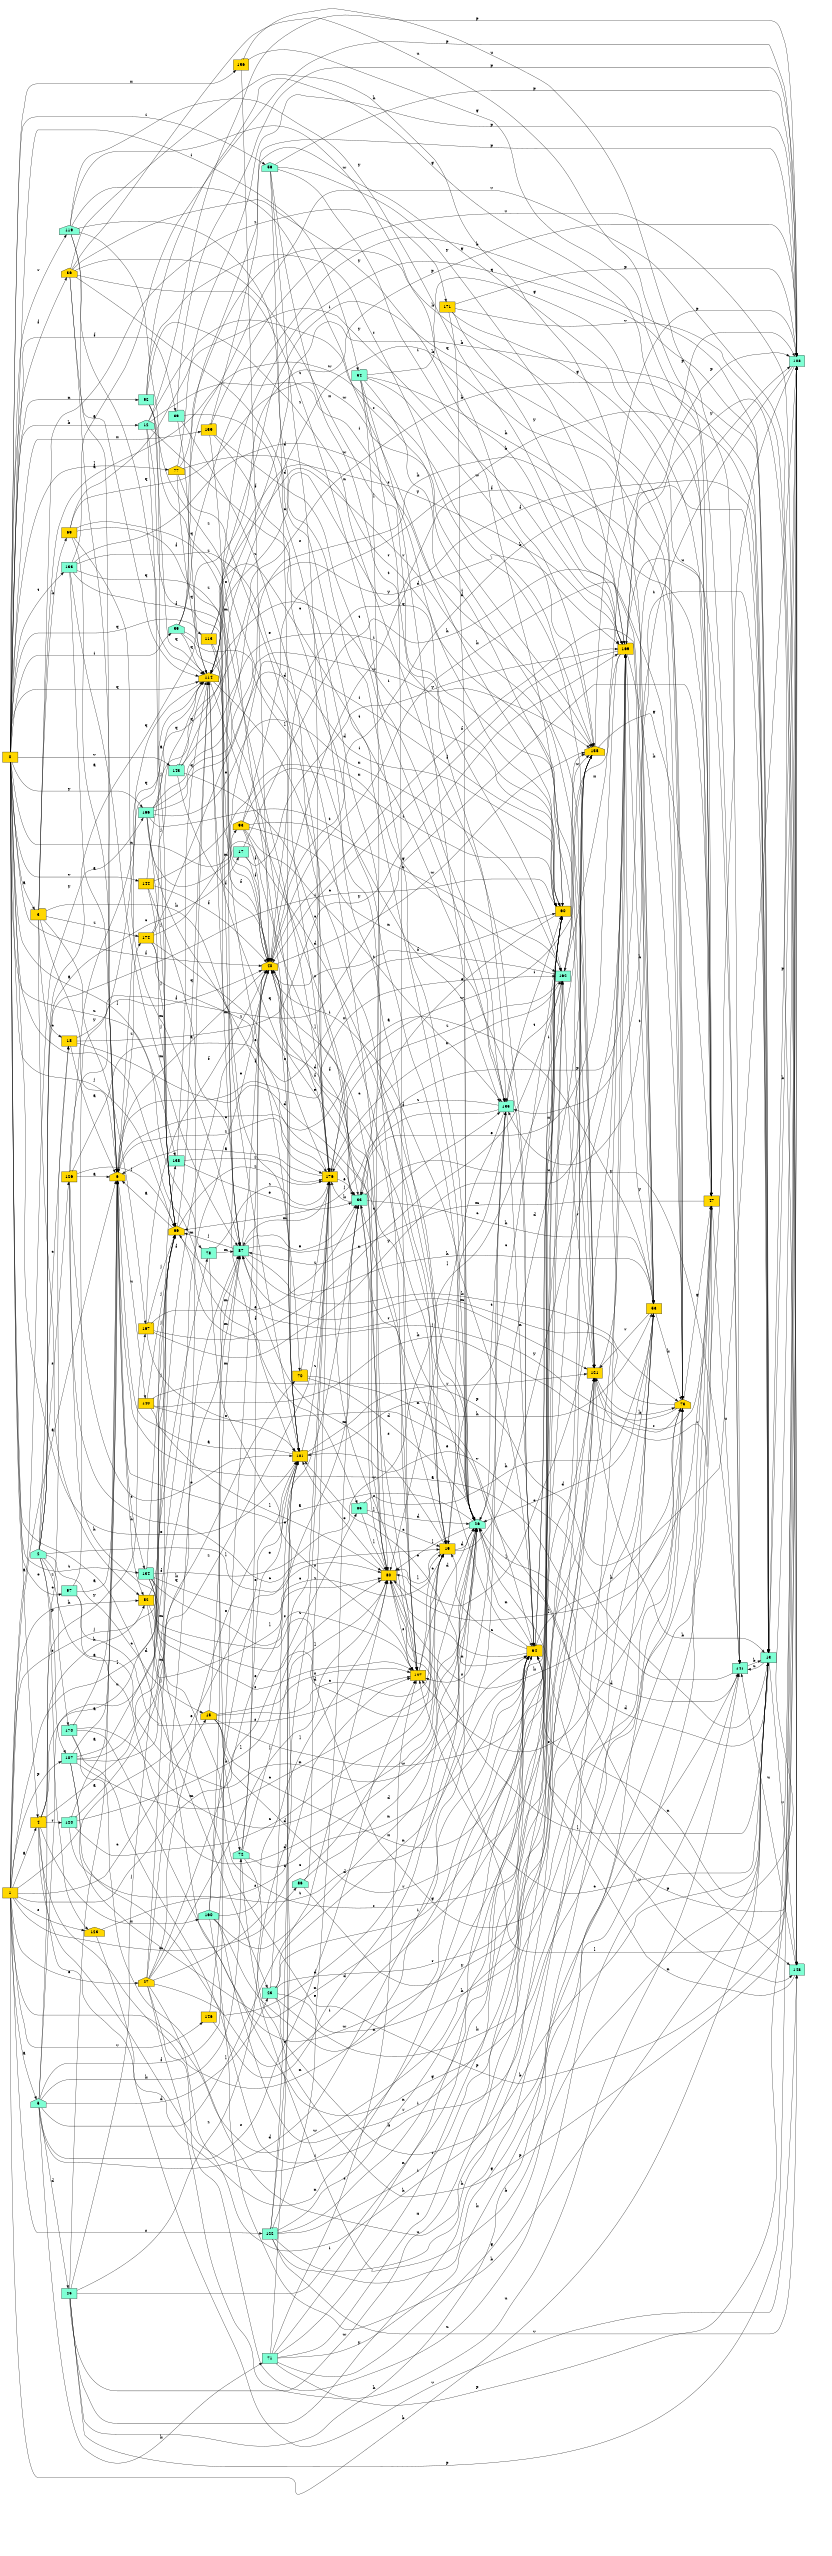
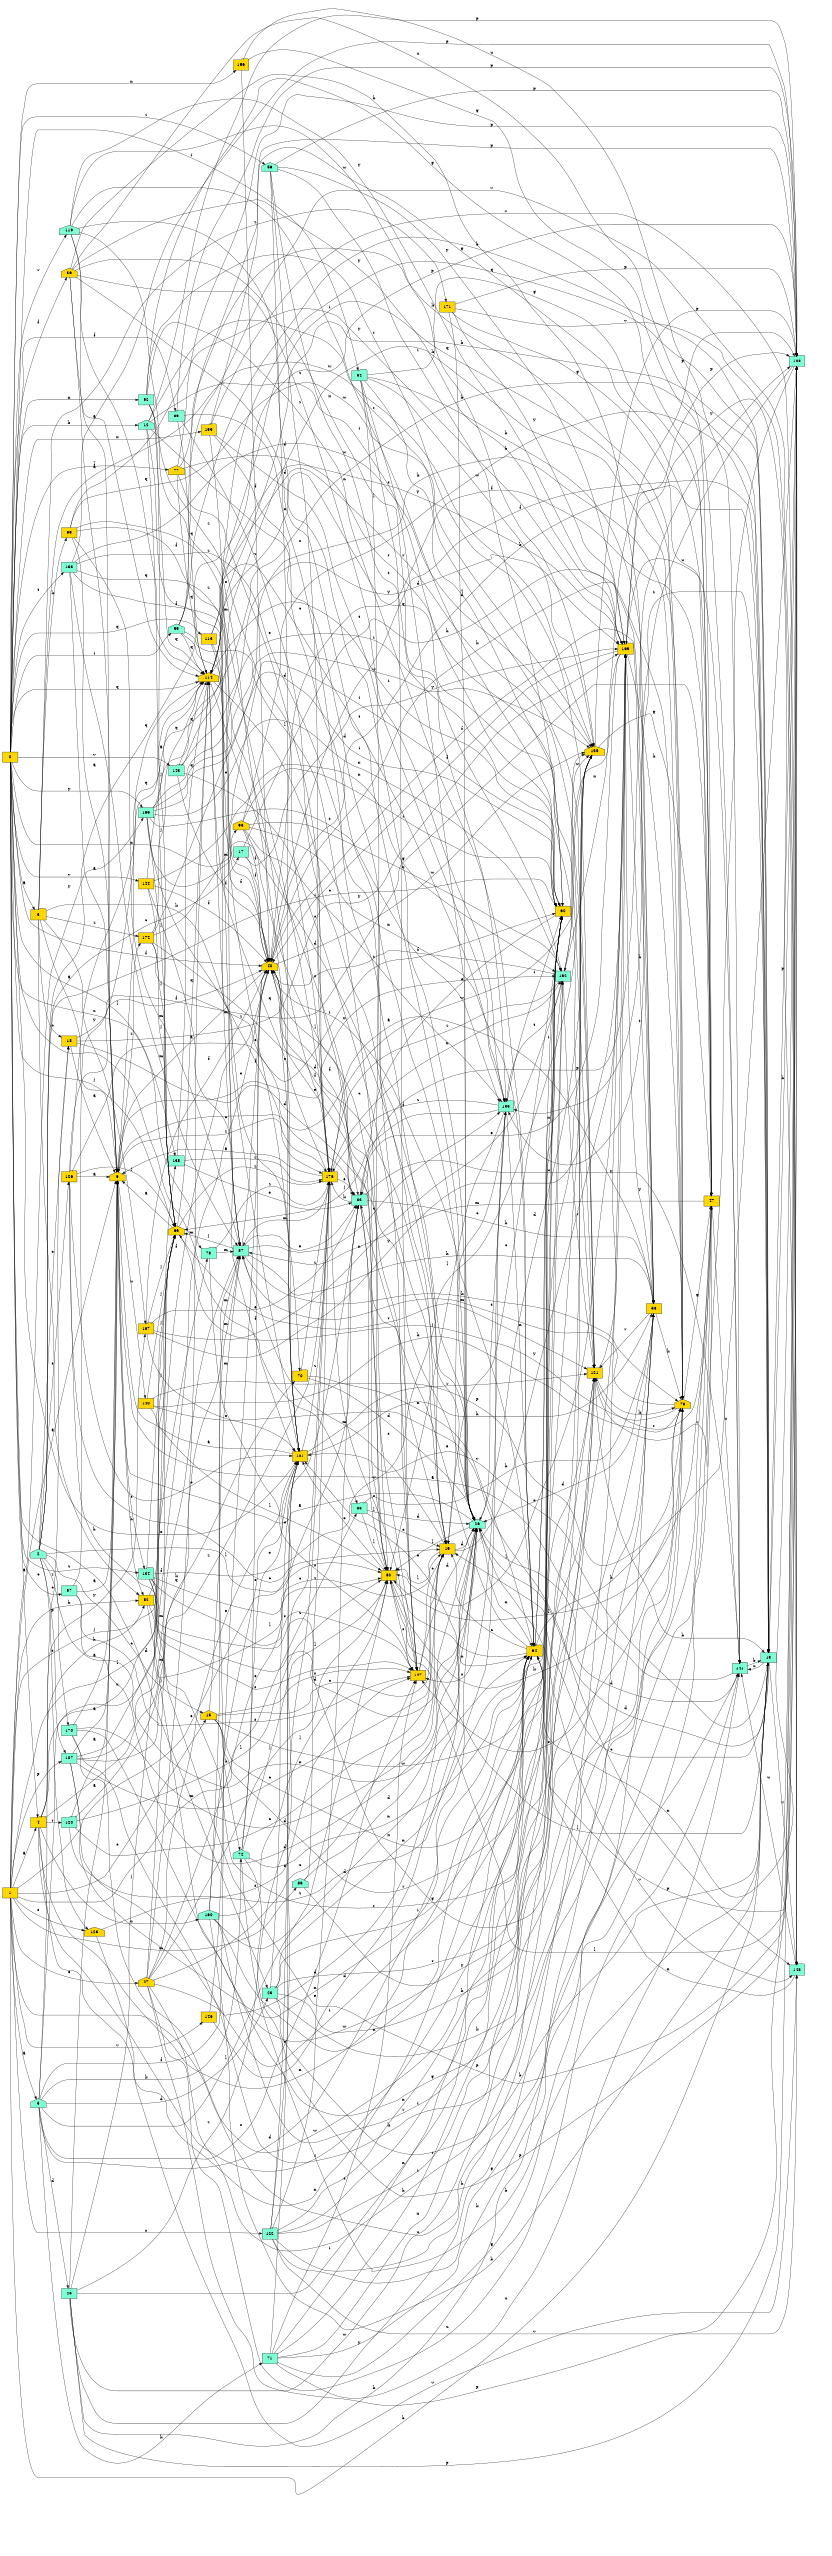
(628, 1883) -> (599, 1744)
